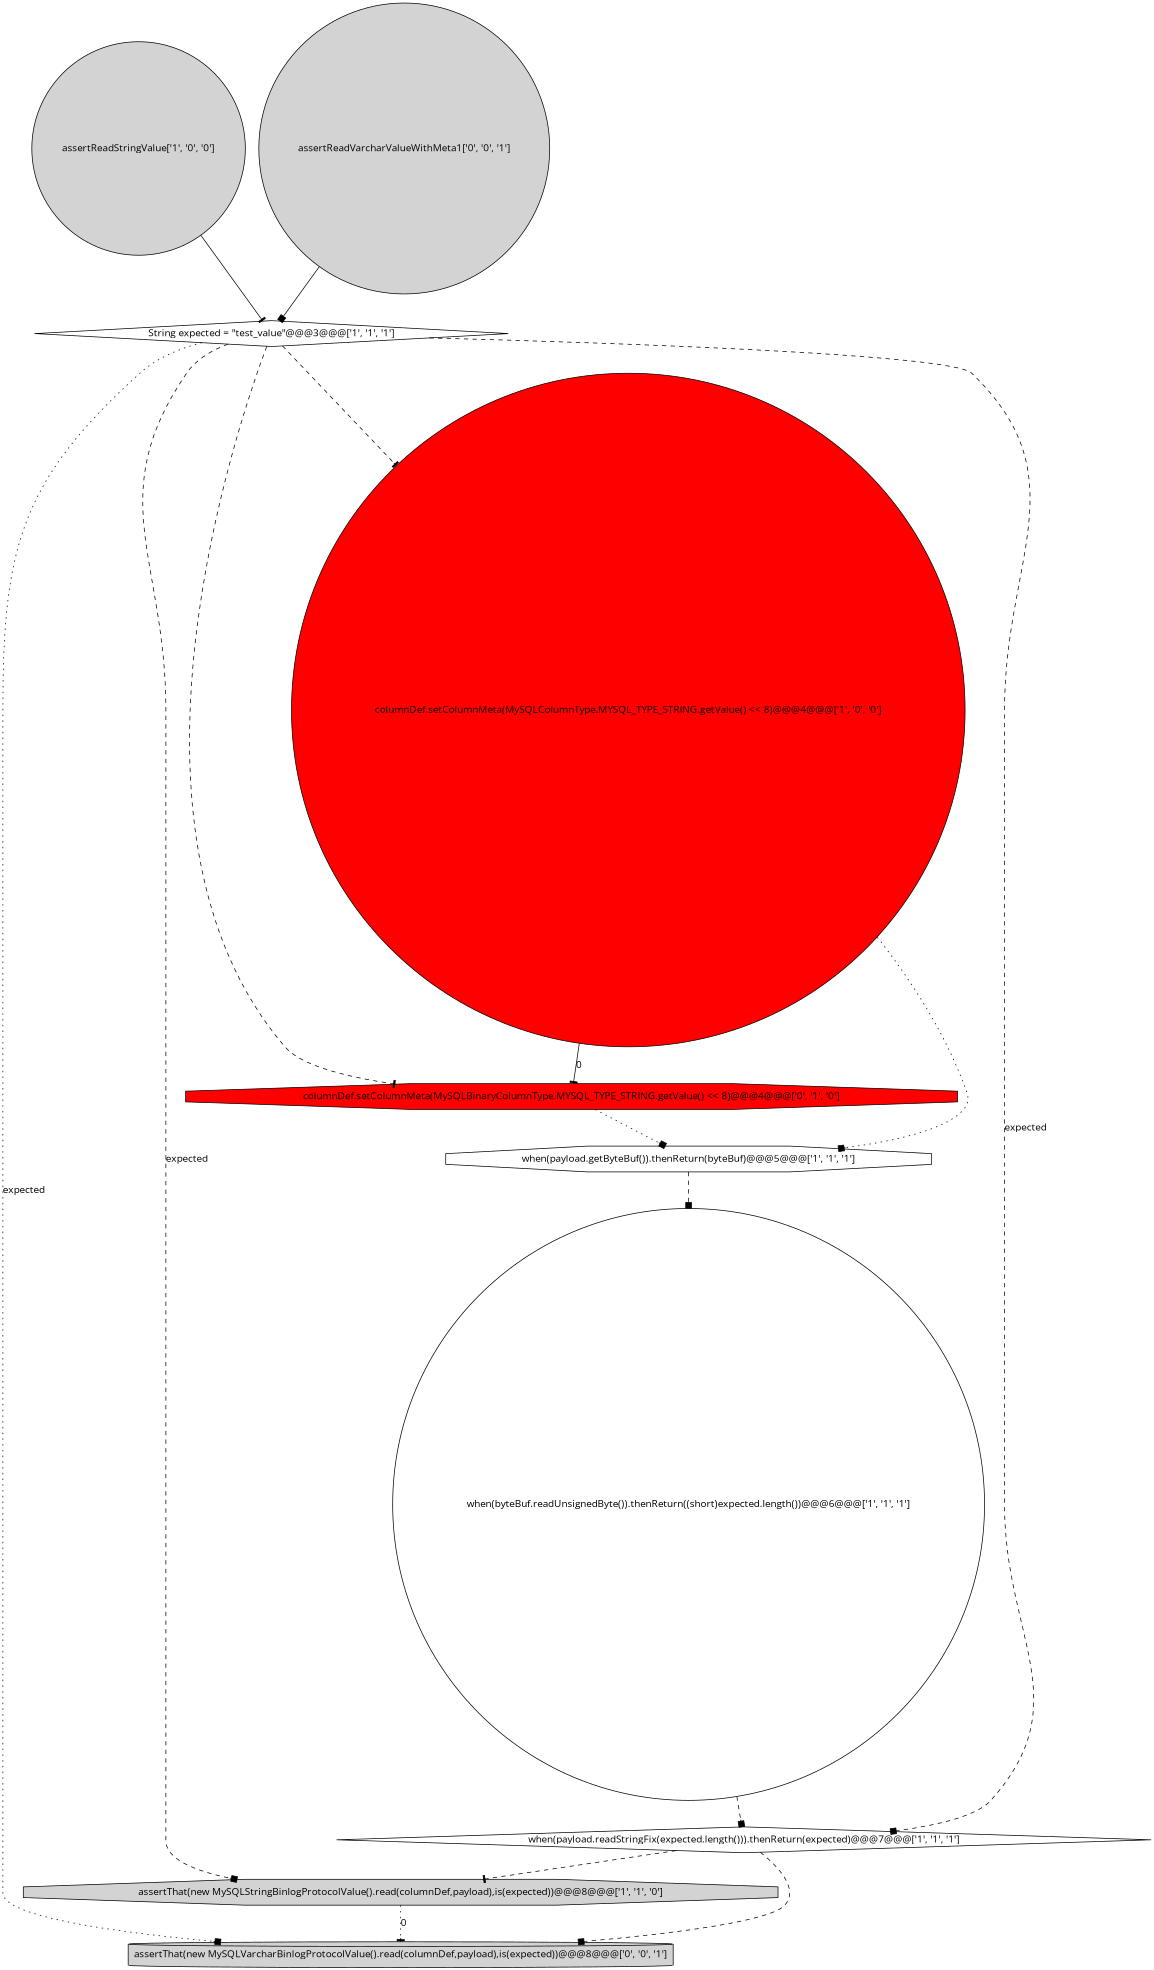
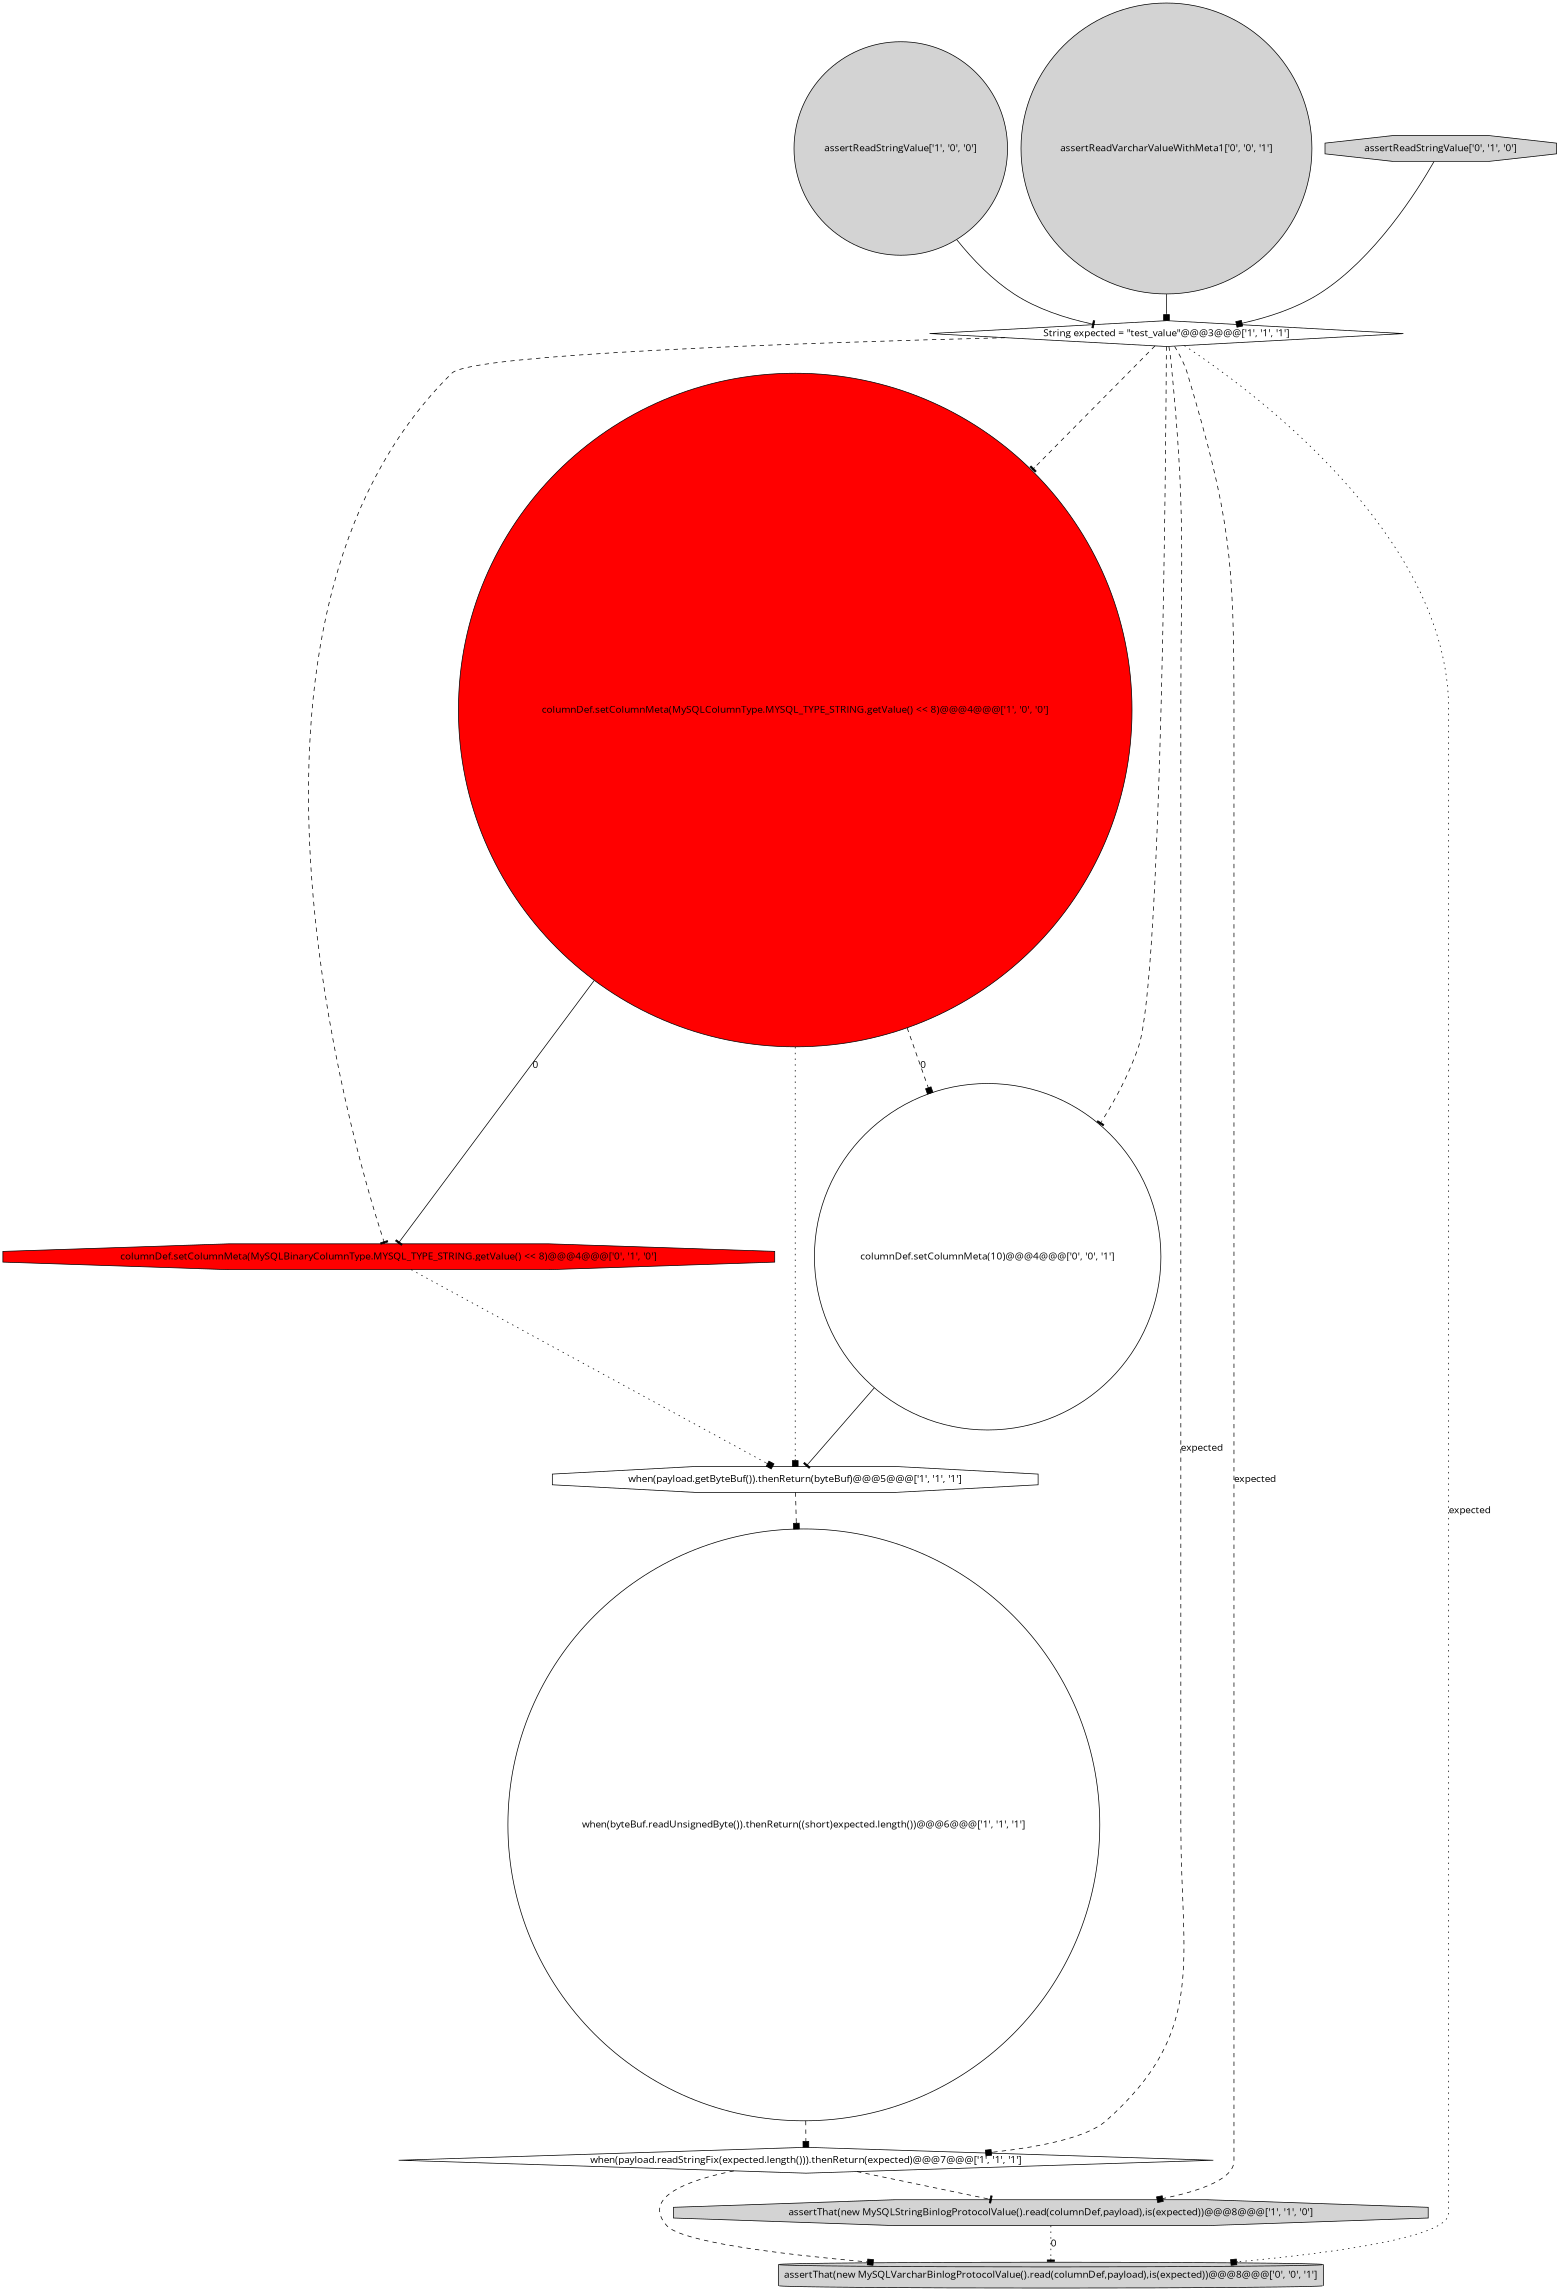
none -> (1441, 148)
none -> (988, 1257)
